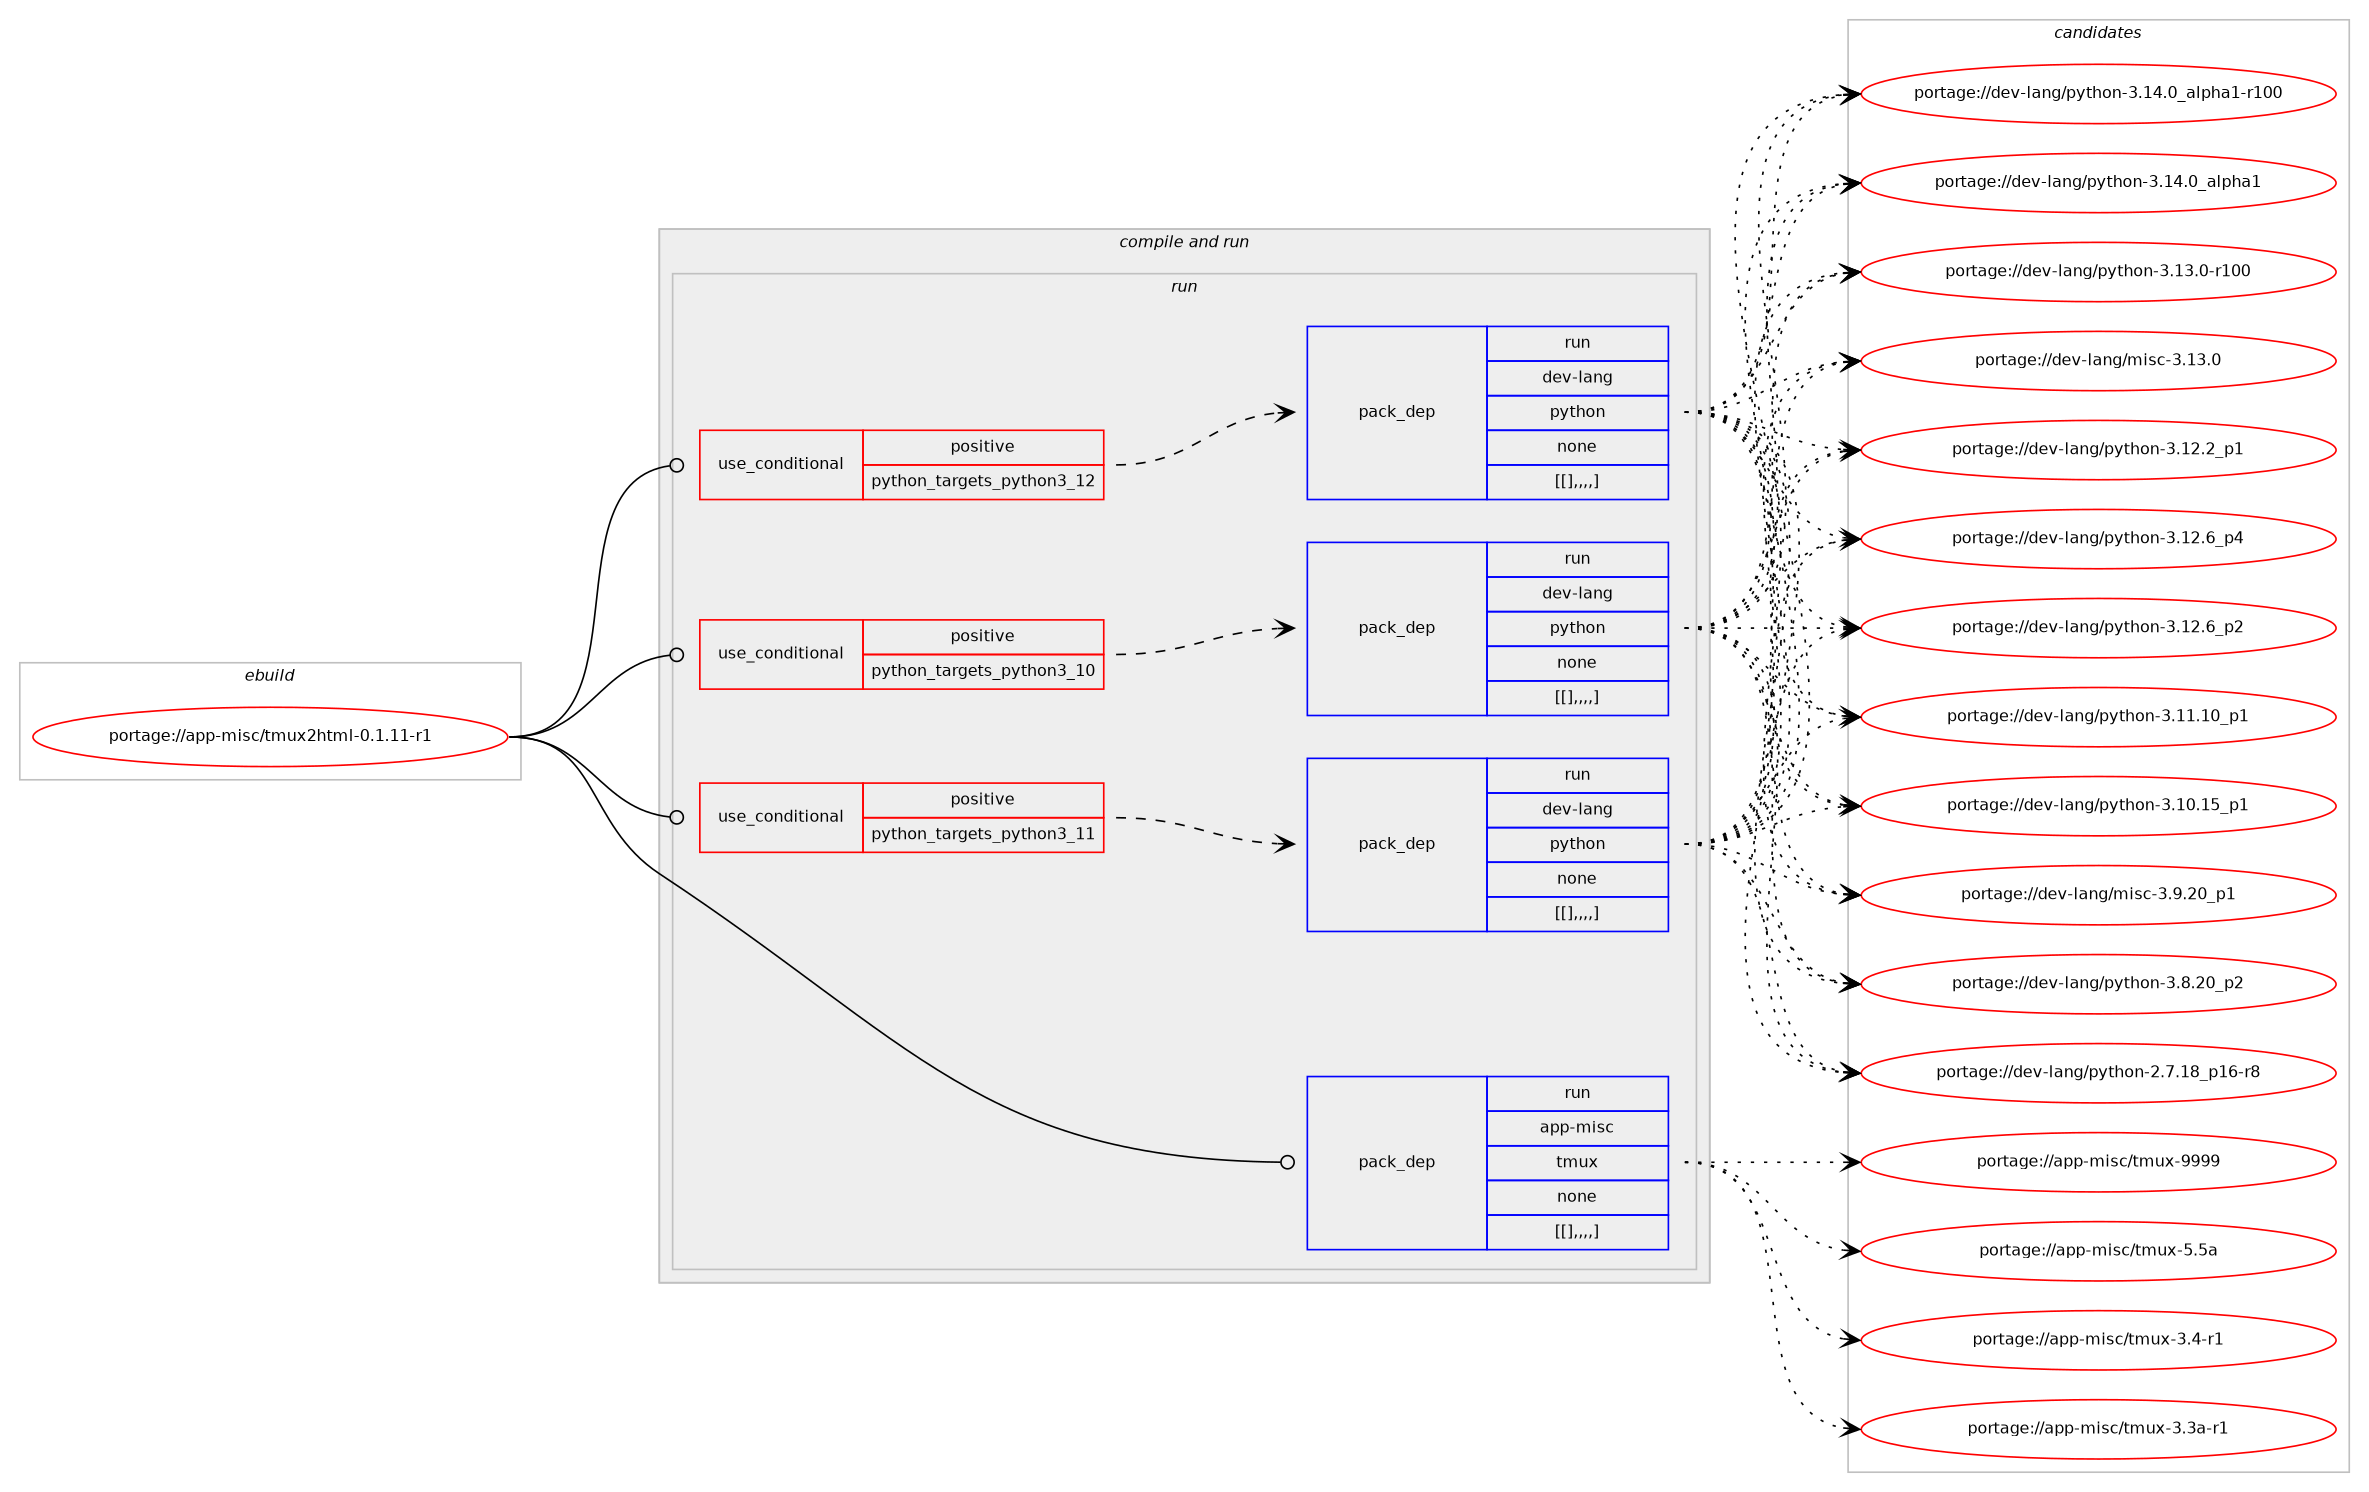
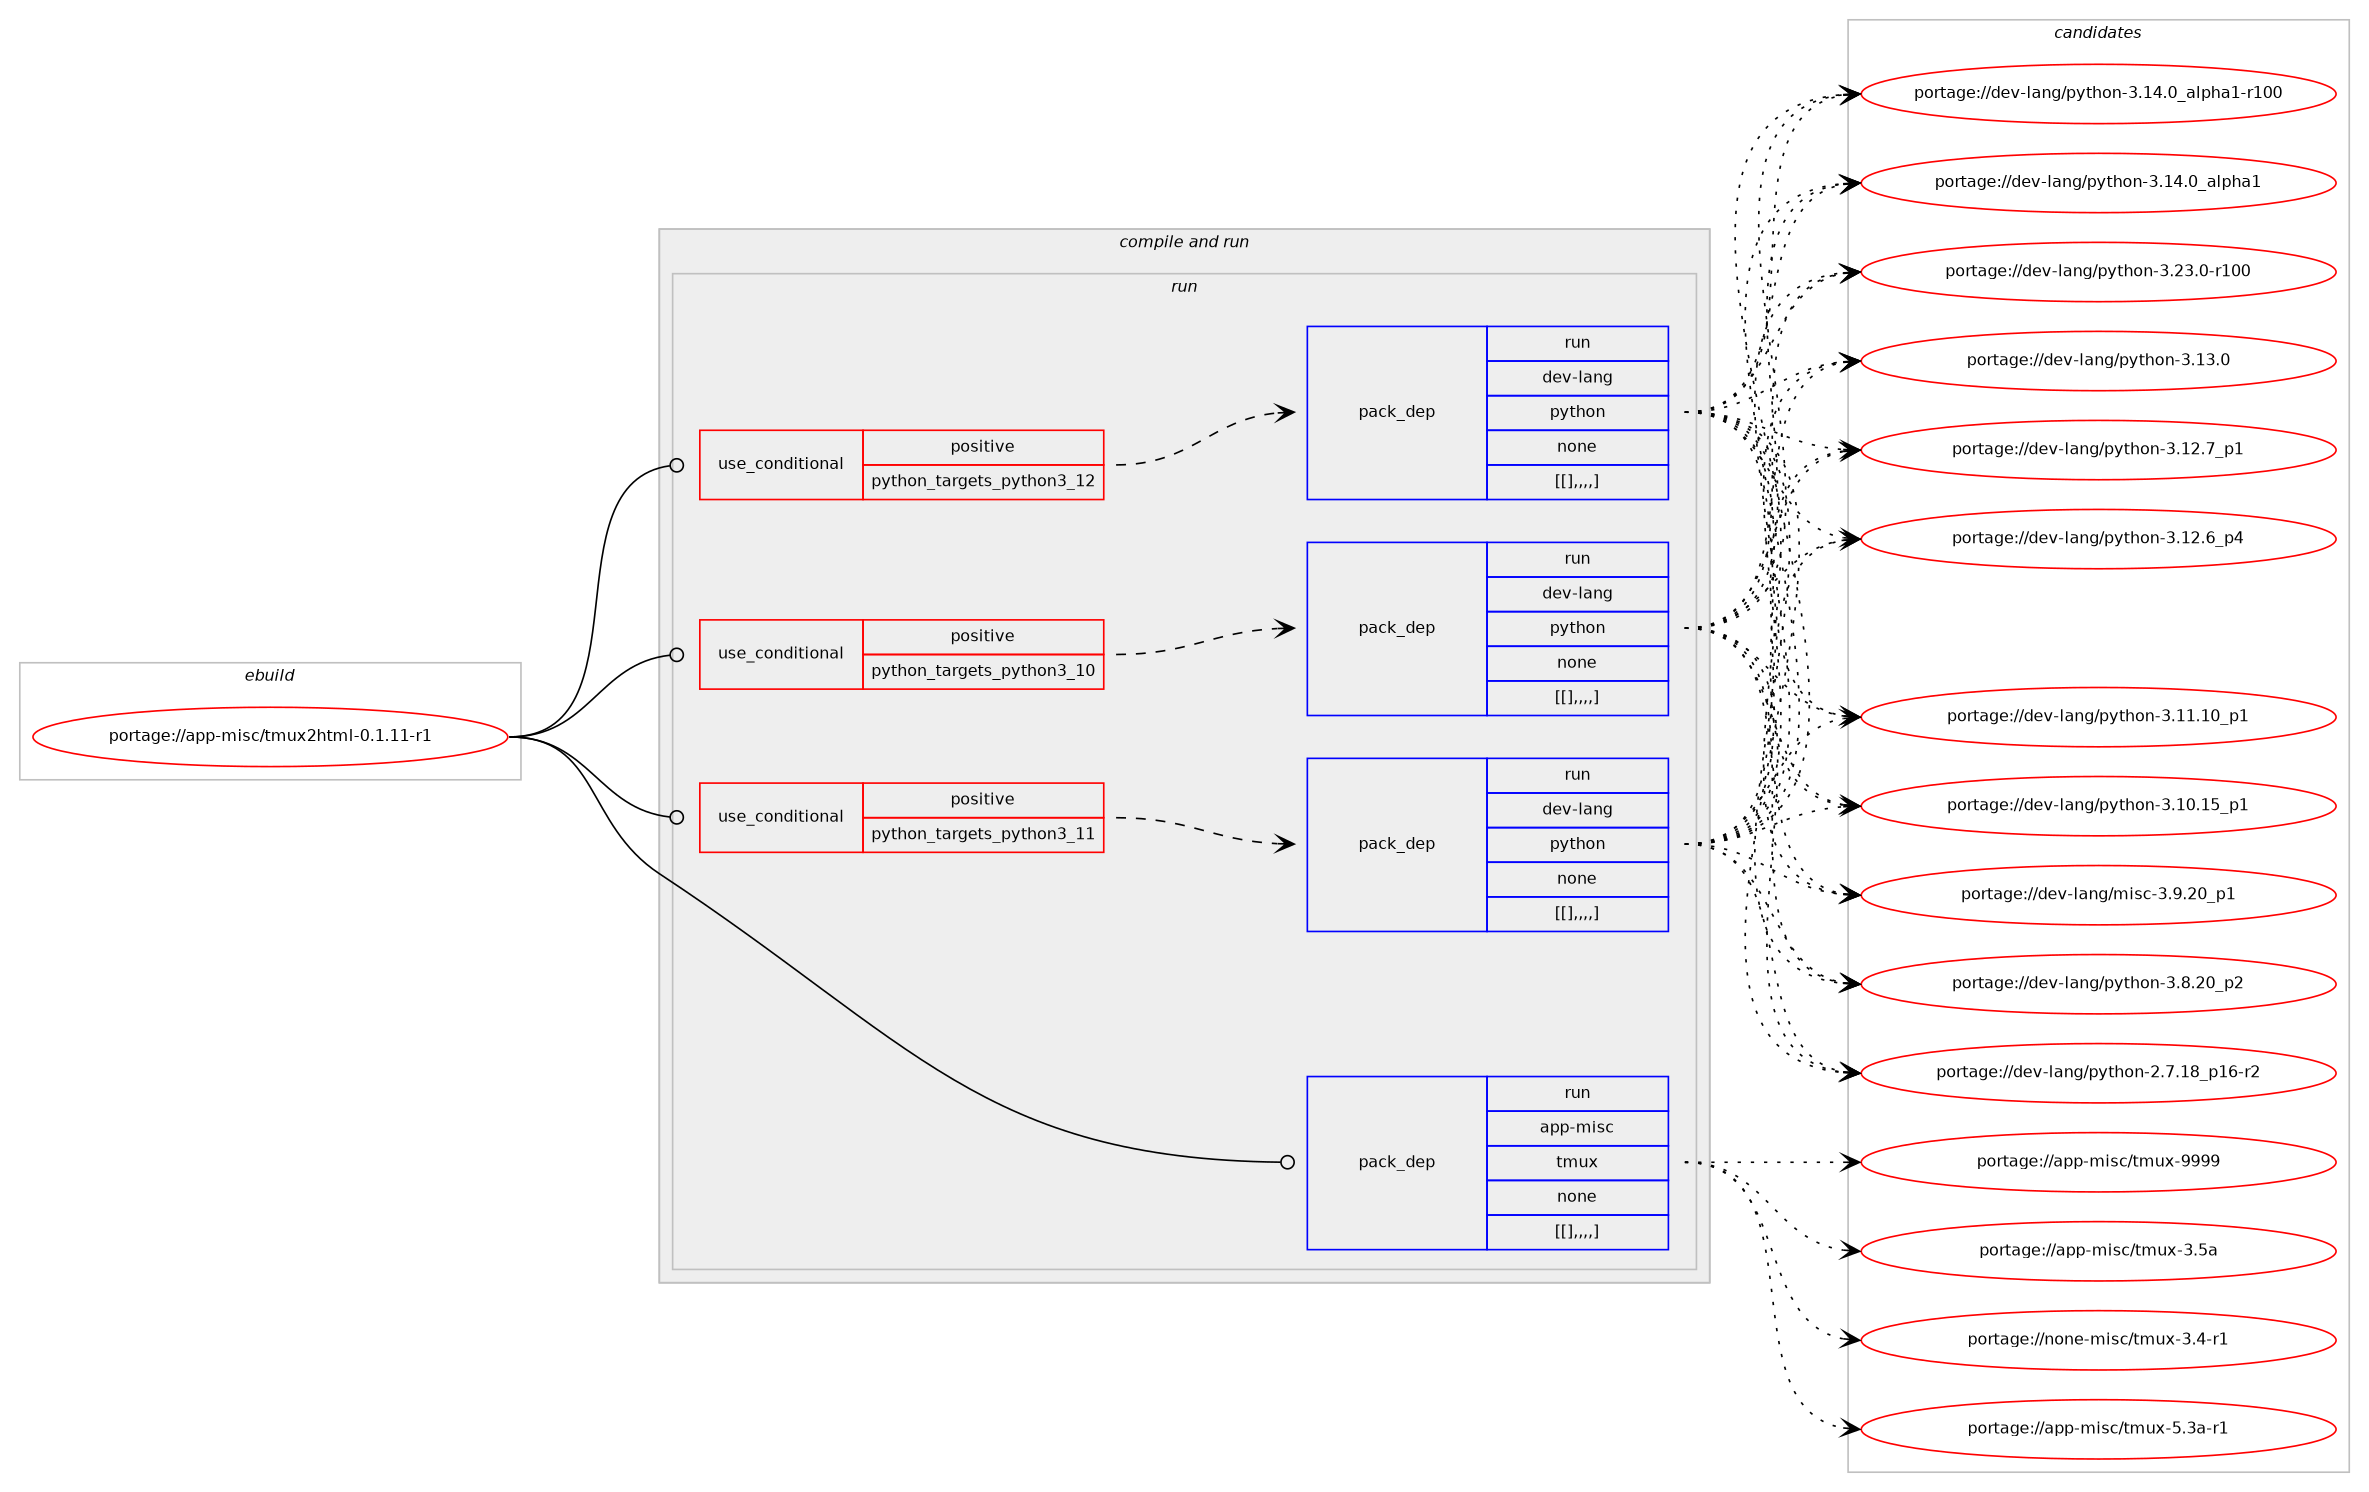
(2099, 272) -> (2099, 272)
(2099, 361) -> (2099, 361)
(2099, 450) -> (2099, 450)
(2099, 628) -> none
(2099, 1073) -> (2099, 1073)
(2099, 1251) -> (2099, 1251)
(2099, 1340) -> (2099, 1340)
(2099, 1429) -> (2099, 1429)
